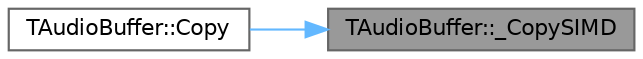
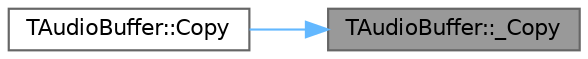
(481, 30) -> (454, 30)
